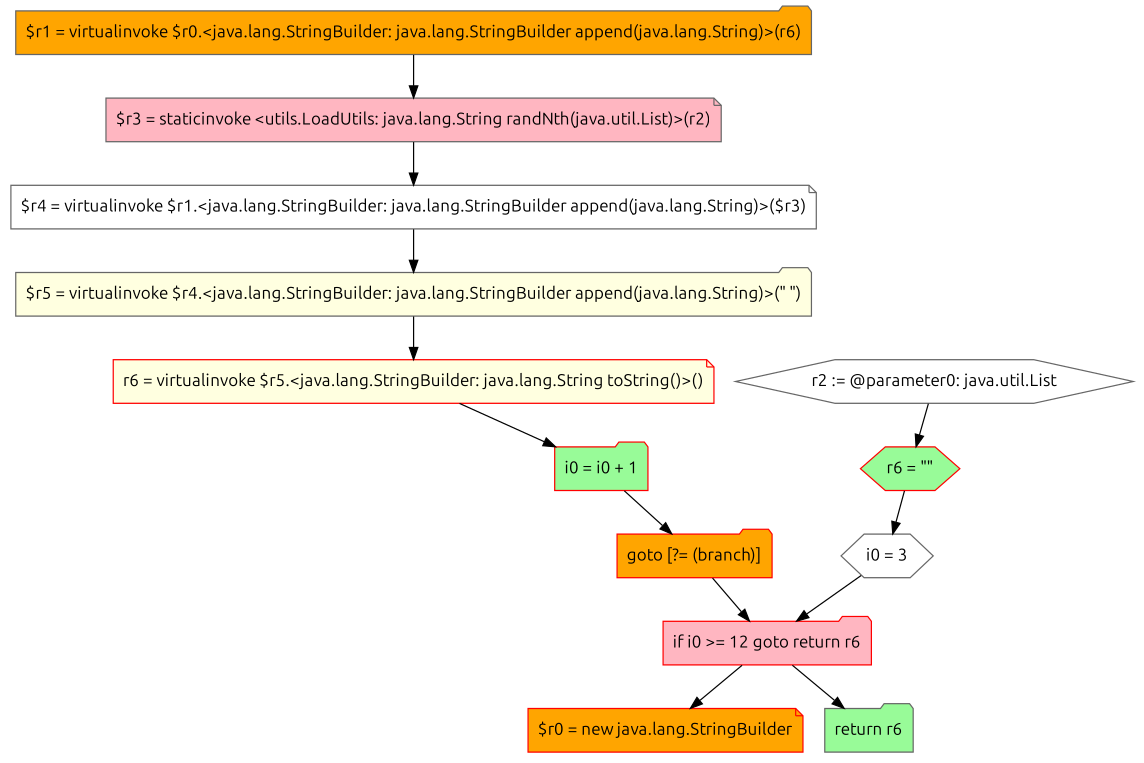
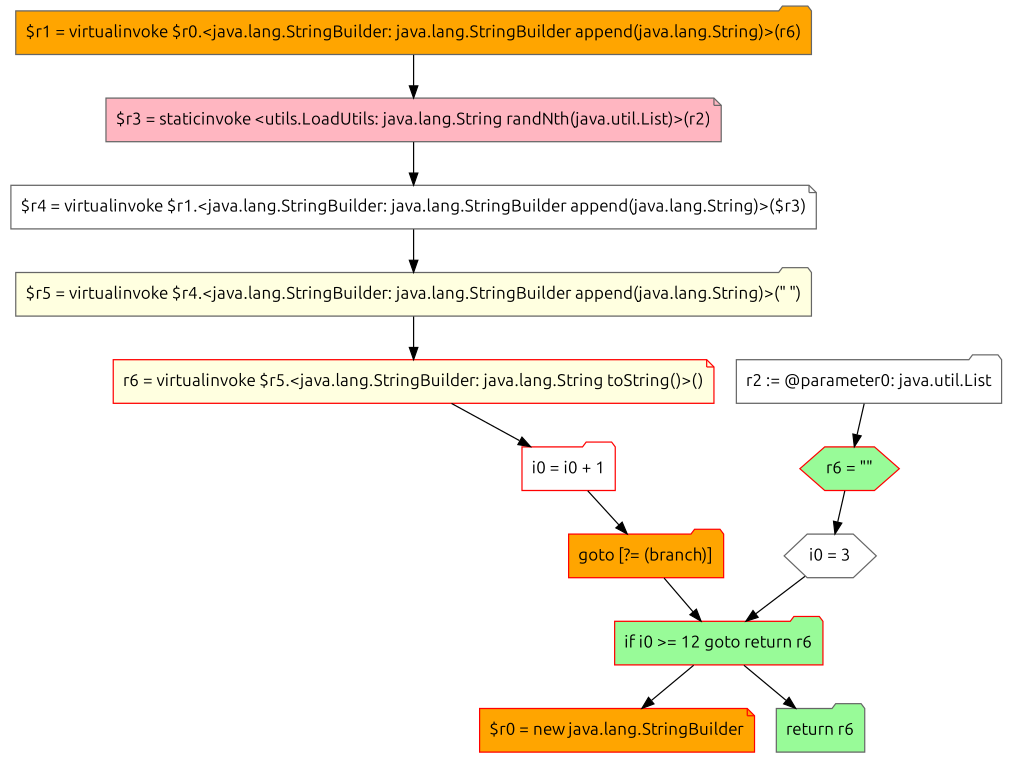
(934, 382) -> (869, 382)
(601, 469) -> (569, 469)
(767, 643) -> (719, 643)
